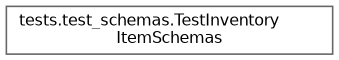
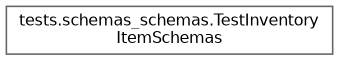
(170, 30) -> (170, 30)
